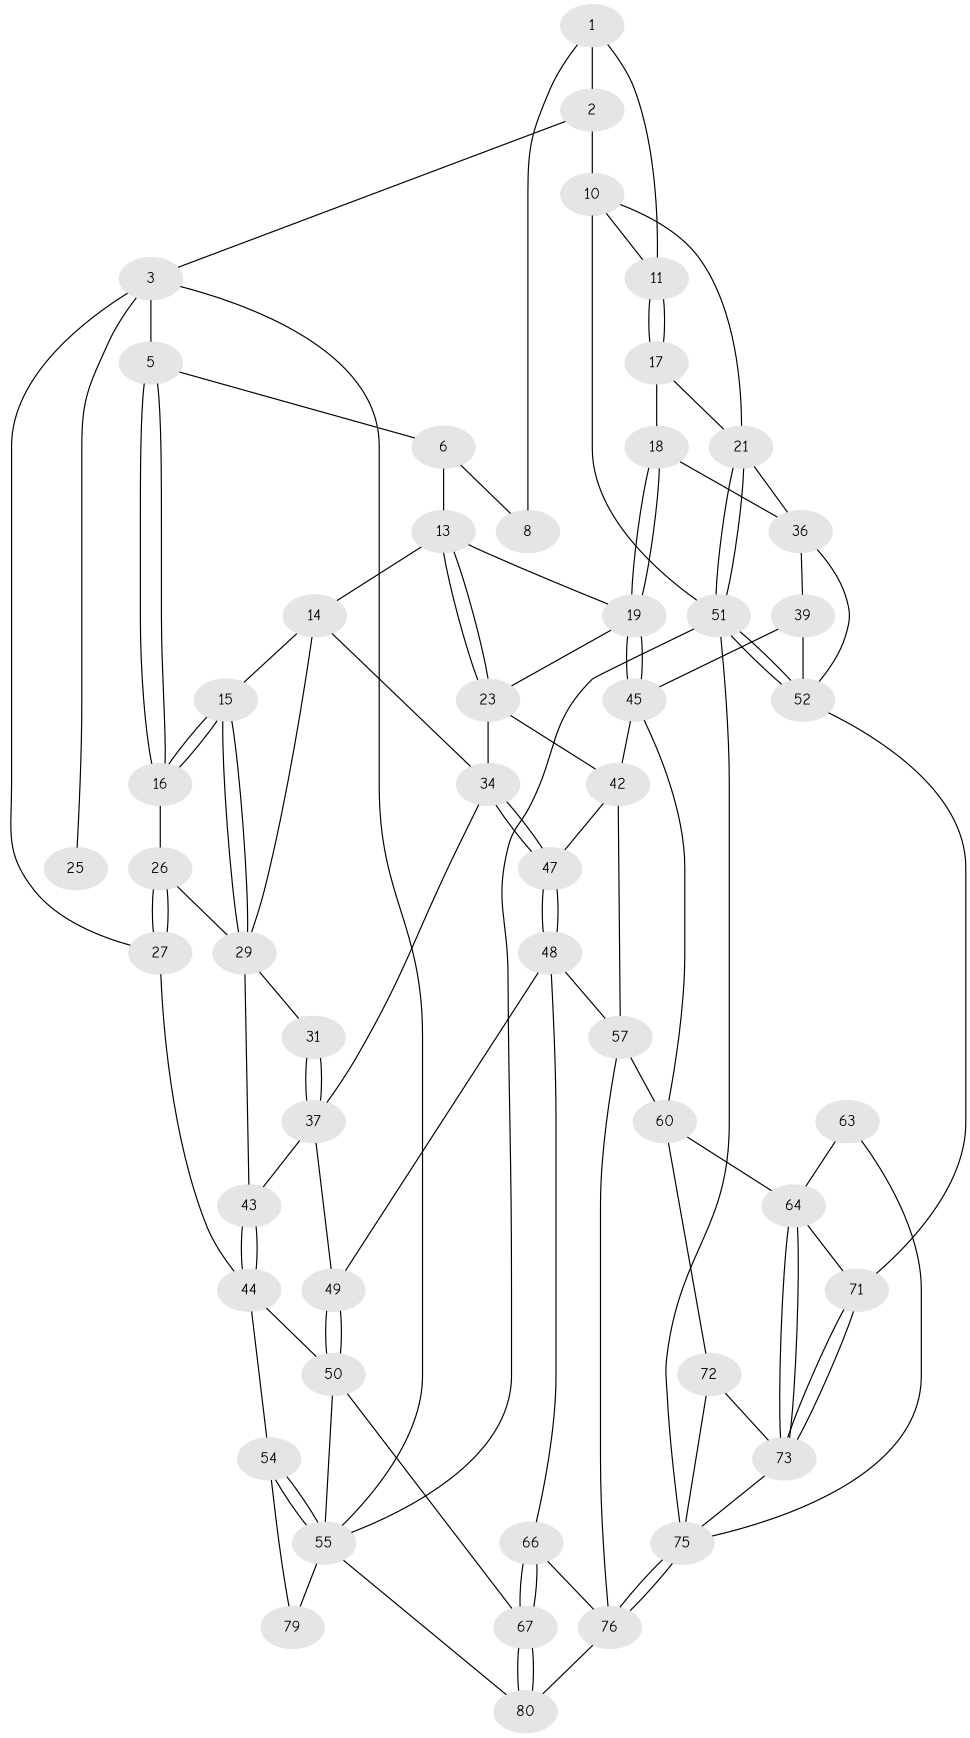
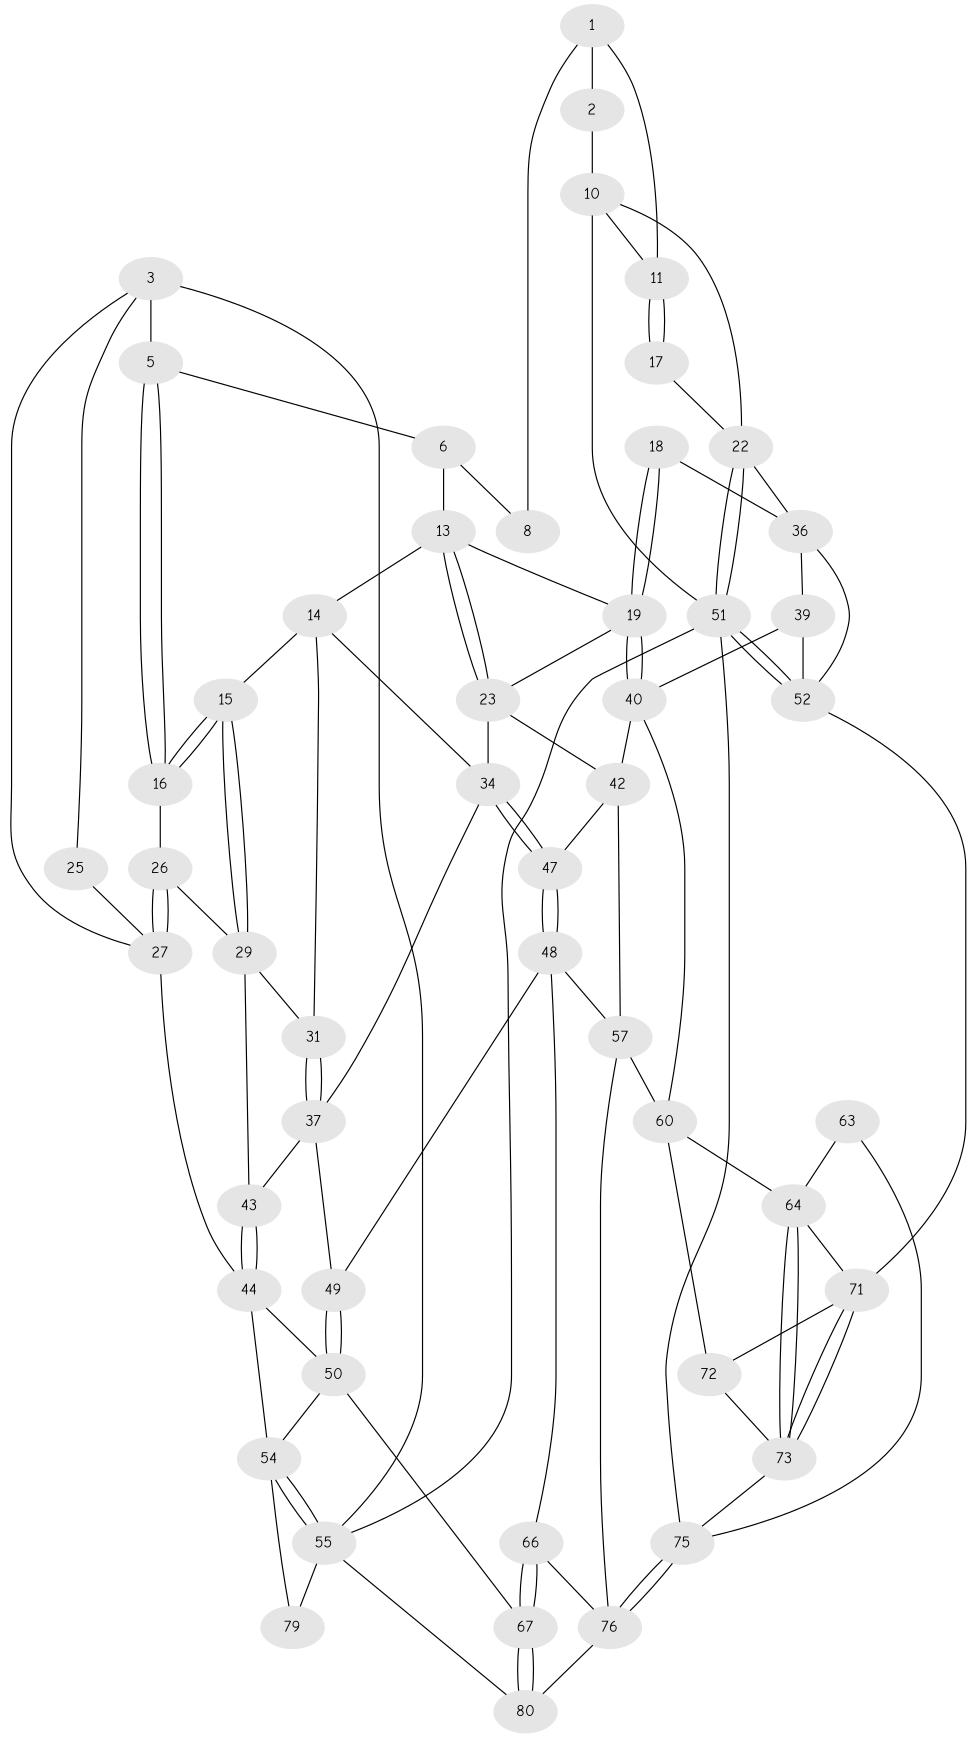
(372, 194) -> none
(657, 405) -> none
(741, 447) -> (741, 447)
(634, 700) -> (634, 700)
(287, 786) -> (317, 827)
none -> (118, 911)
(329, 1459) -> (301, 1417)
(696, 1459) -> (773, 1338)
